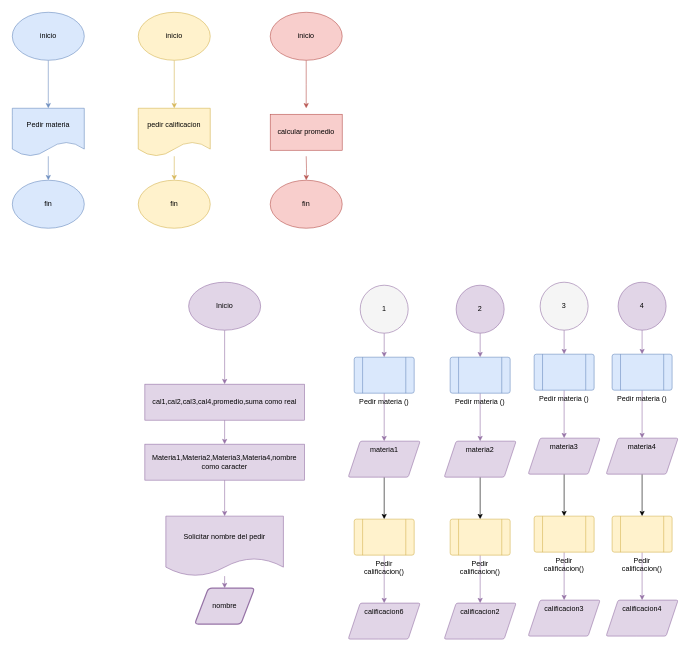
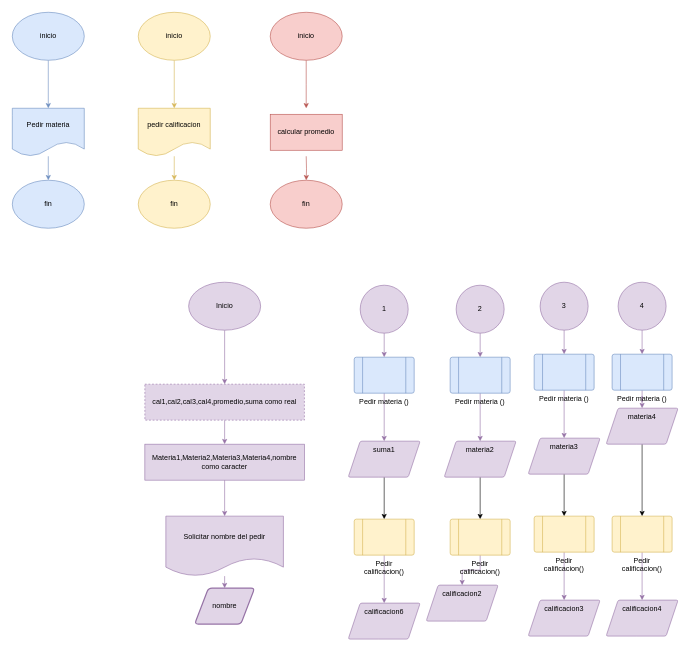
(564, 306) -> (564, 306)
(384, 309) -> (384, 309)
(225, 402) -> (225, 402)
(384, 450) -> (384, 450)
(642, 456) -> (642, 426)
(480, 621) -> (462, 603)
